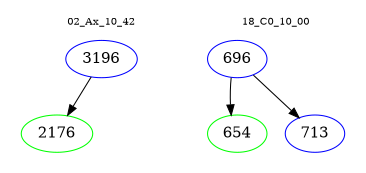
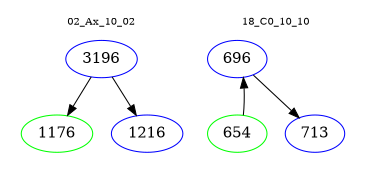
(102, 22) -> (102, 22)
(276, 22) -> (276, 22)
(230, 91) -> (244, 102)
(57, 134) -> (57, 134)
none -> (147, 134)
